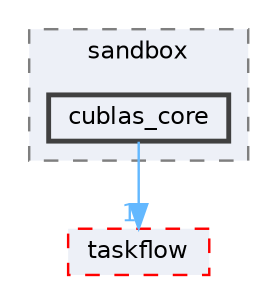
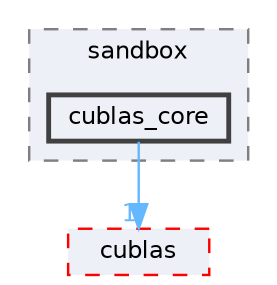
(139, 252) -> (139, 252)
